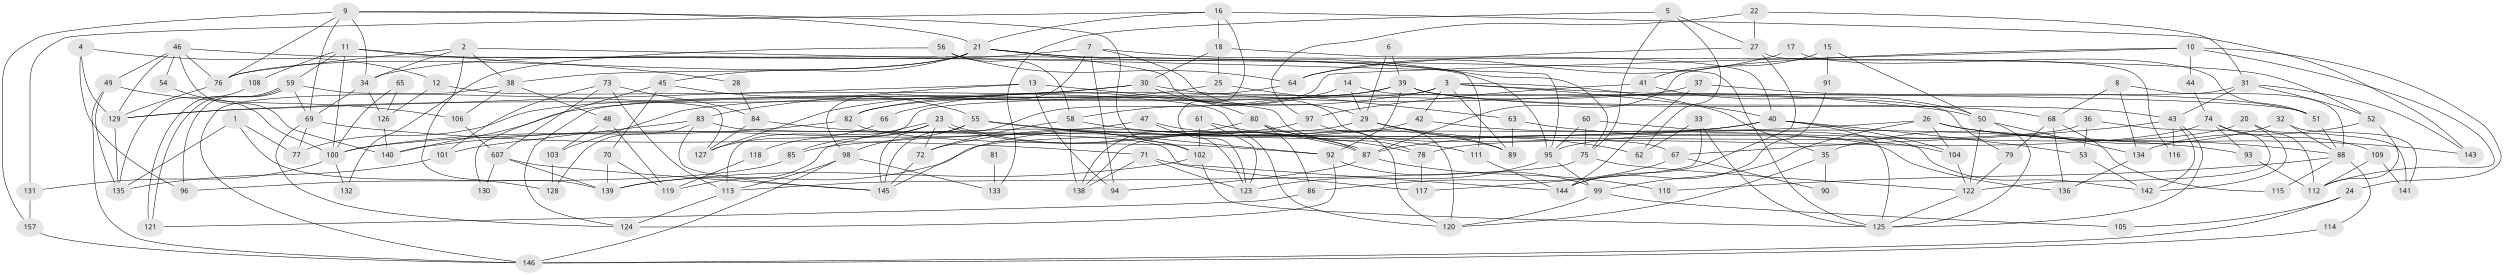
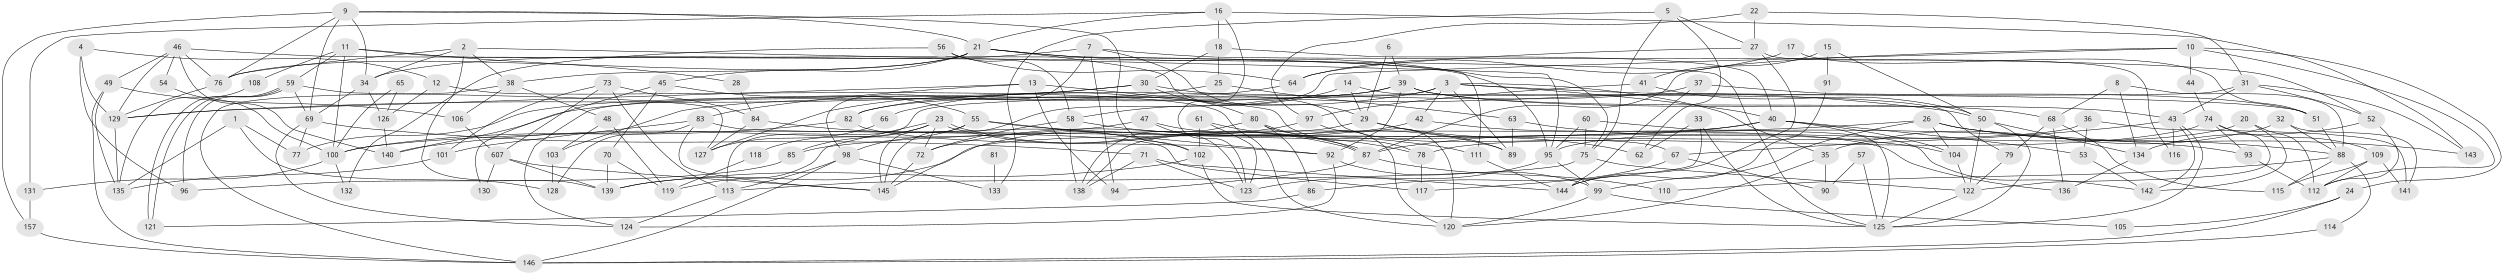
none -> (1862, 156)
none -> (2328, 174)
